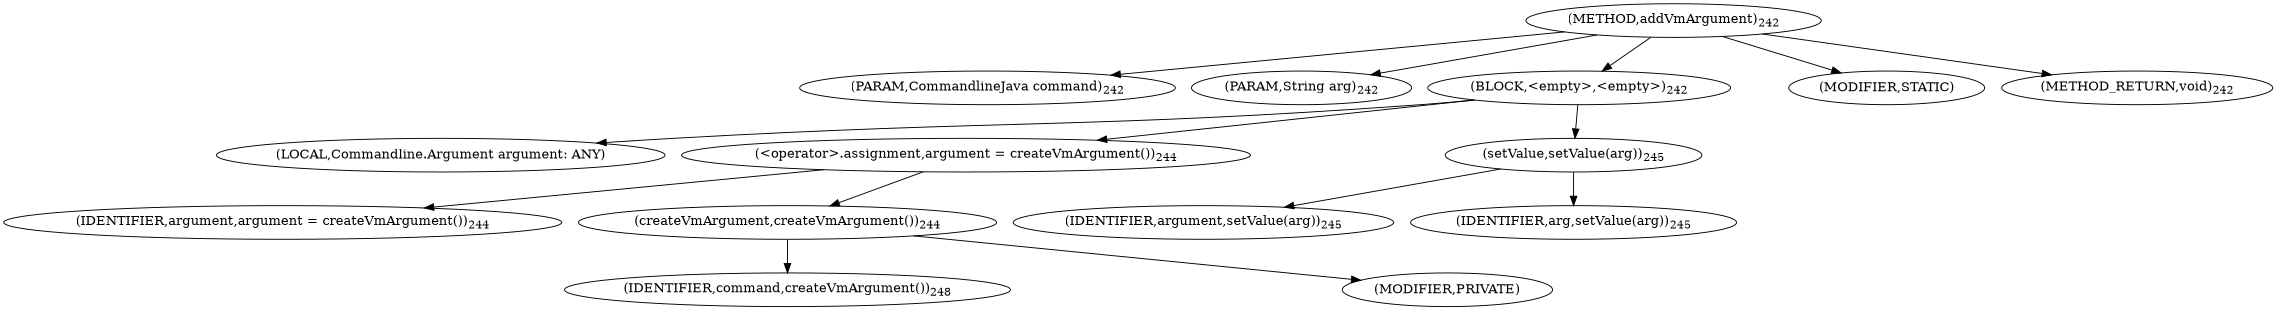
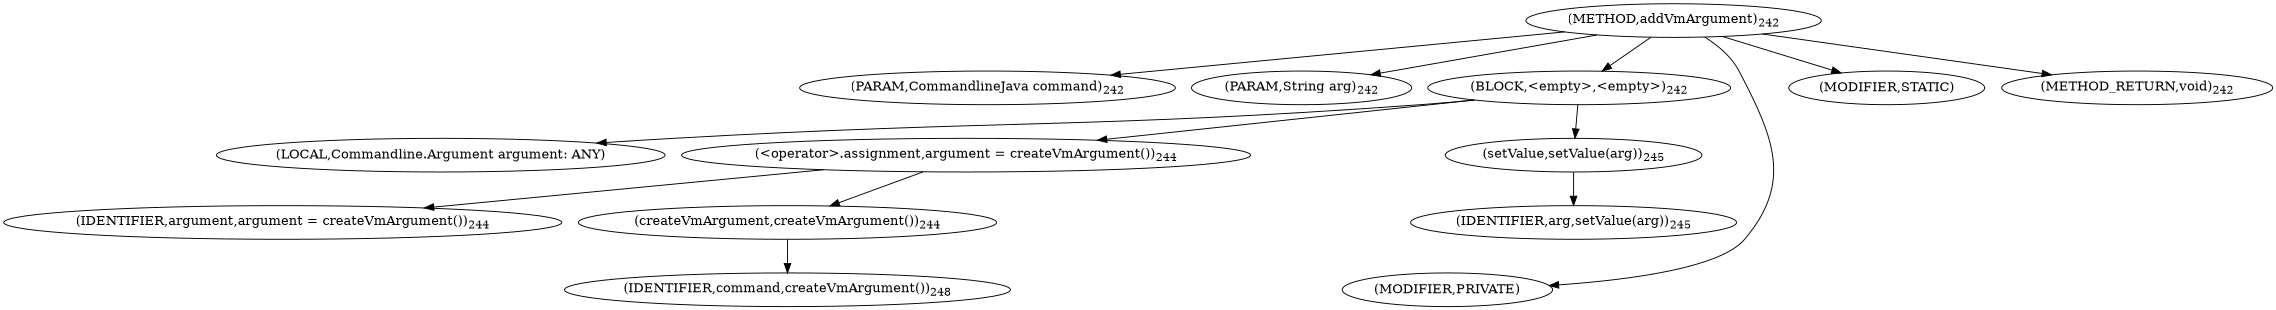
(1203, 222) -> none
(1132, 258) -> (1755, 224)
